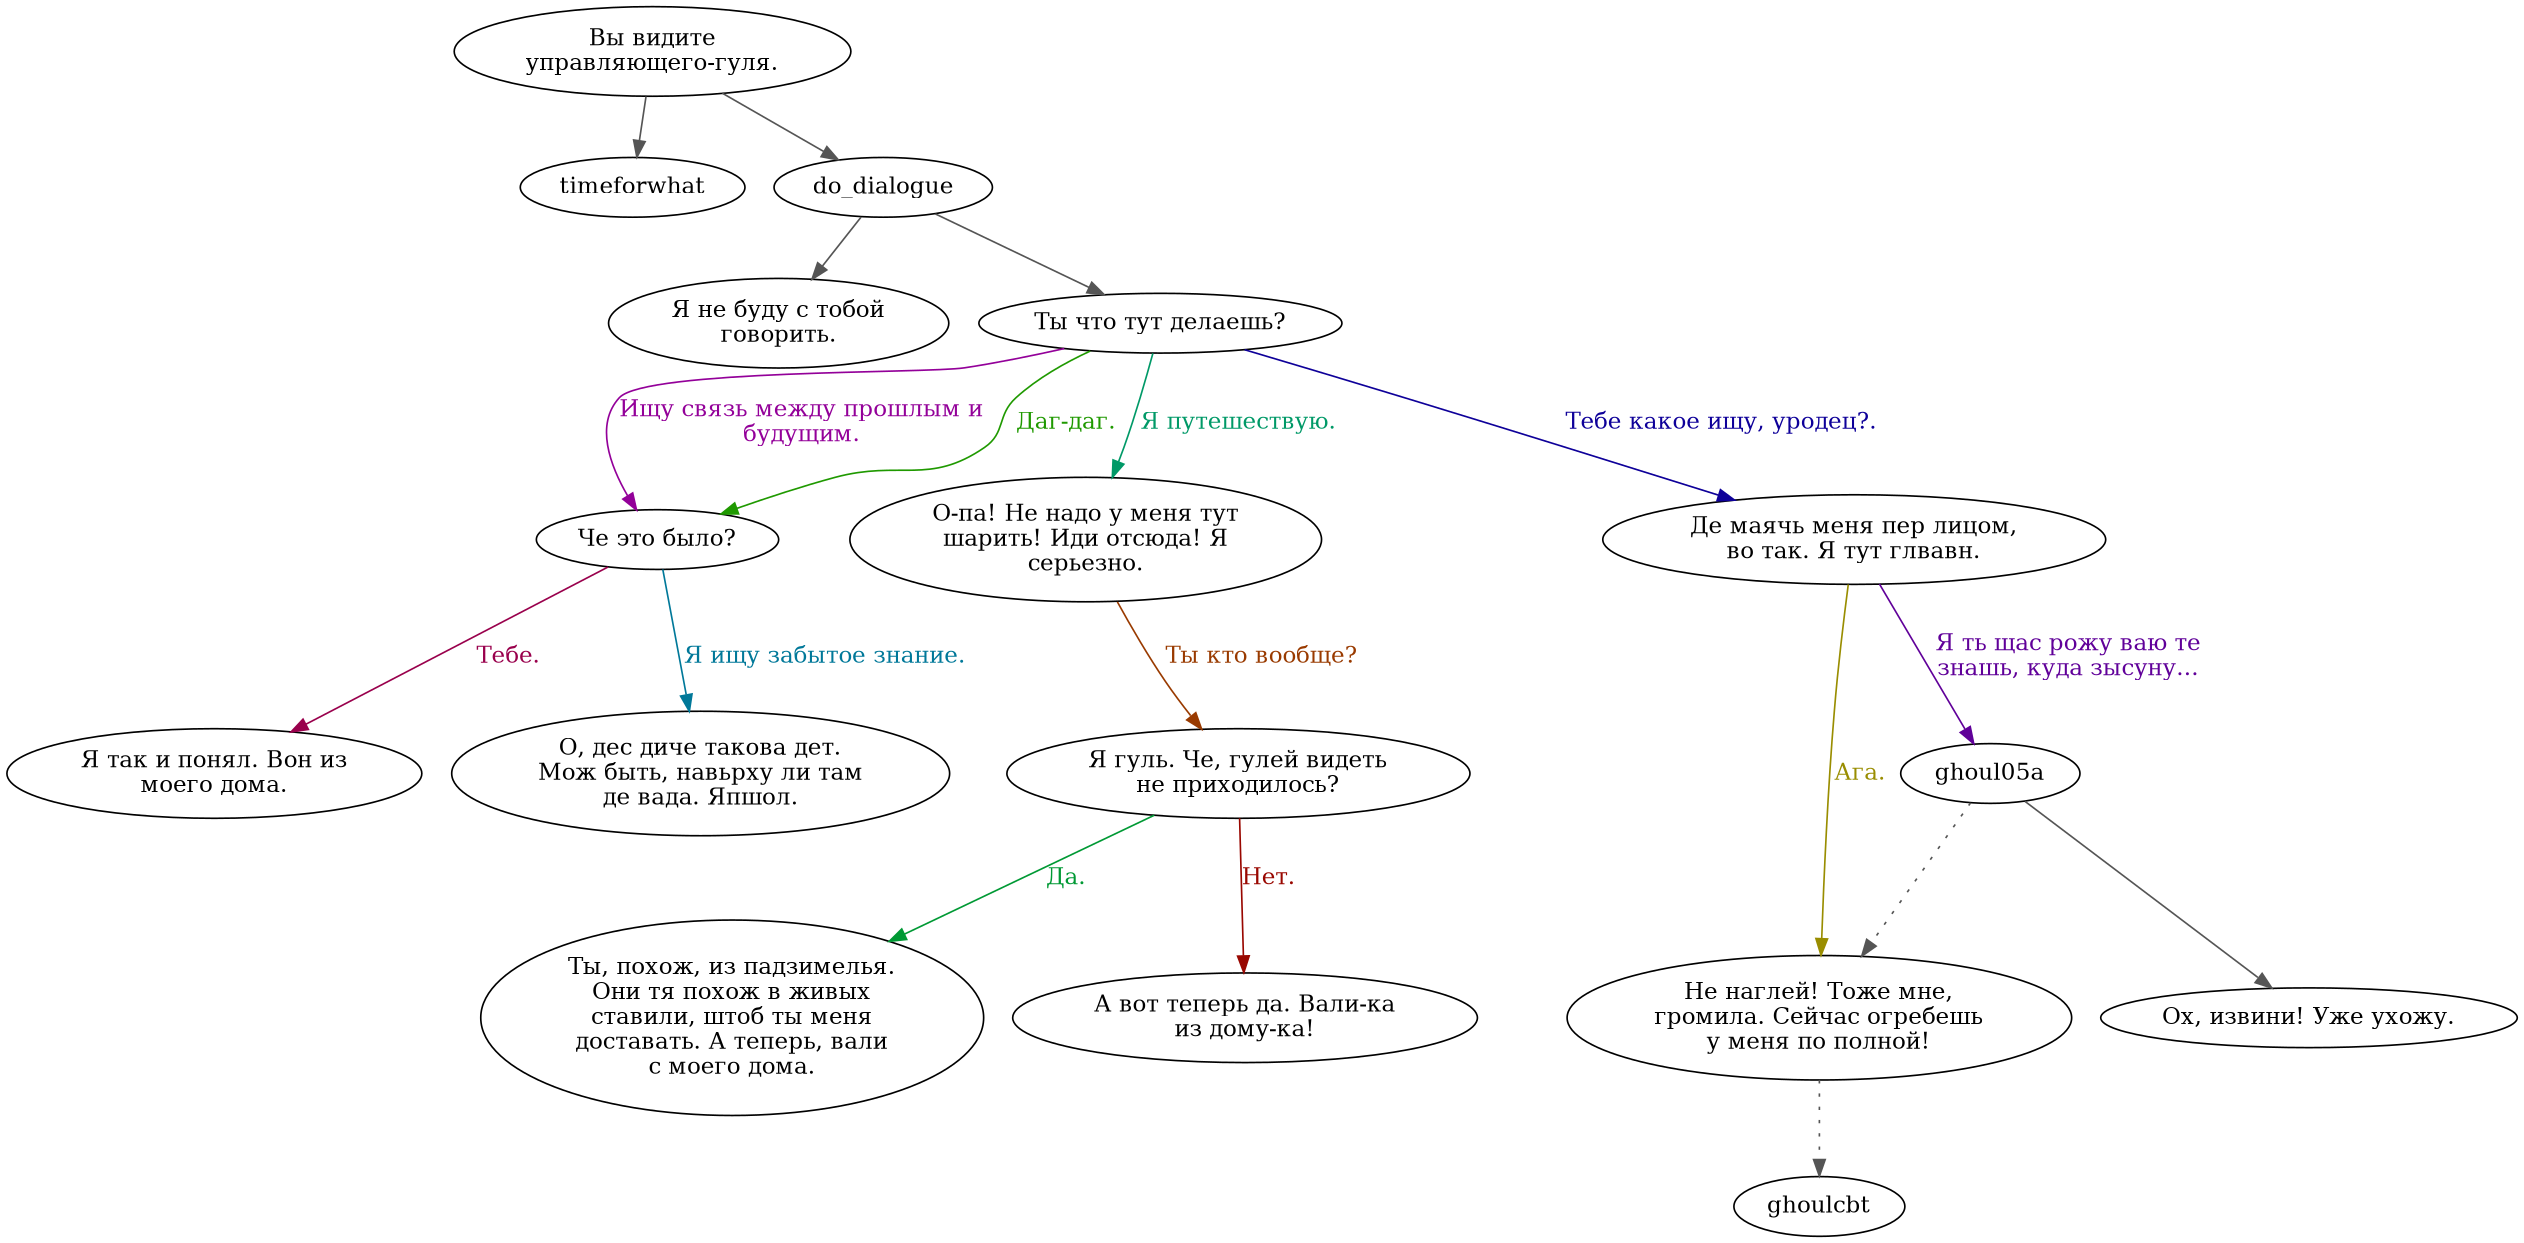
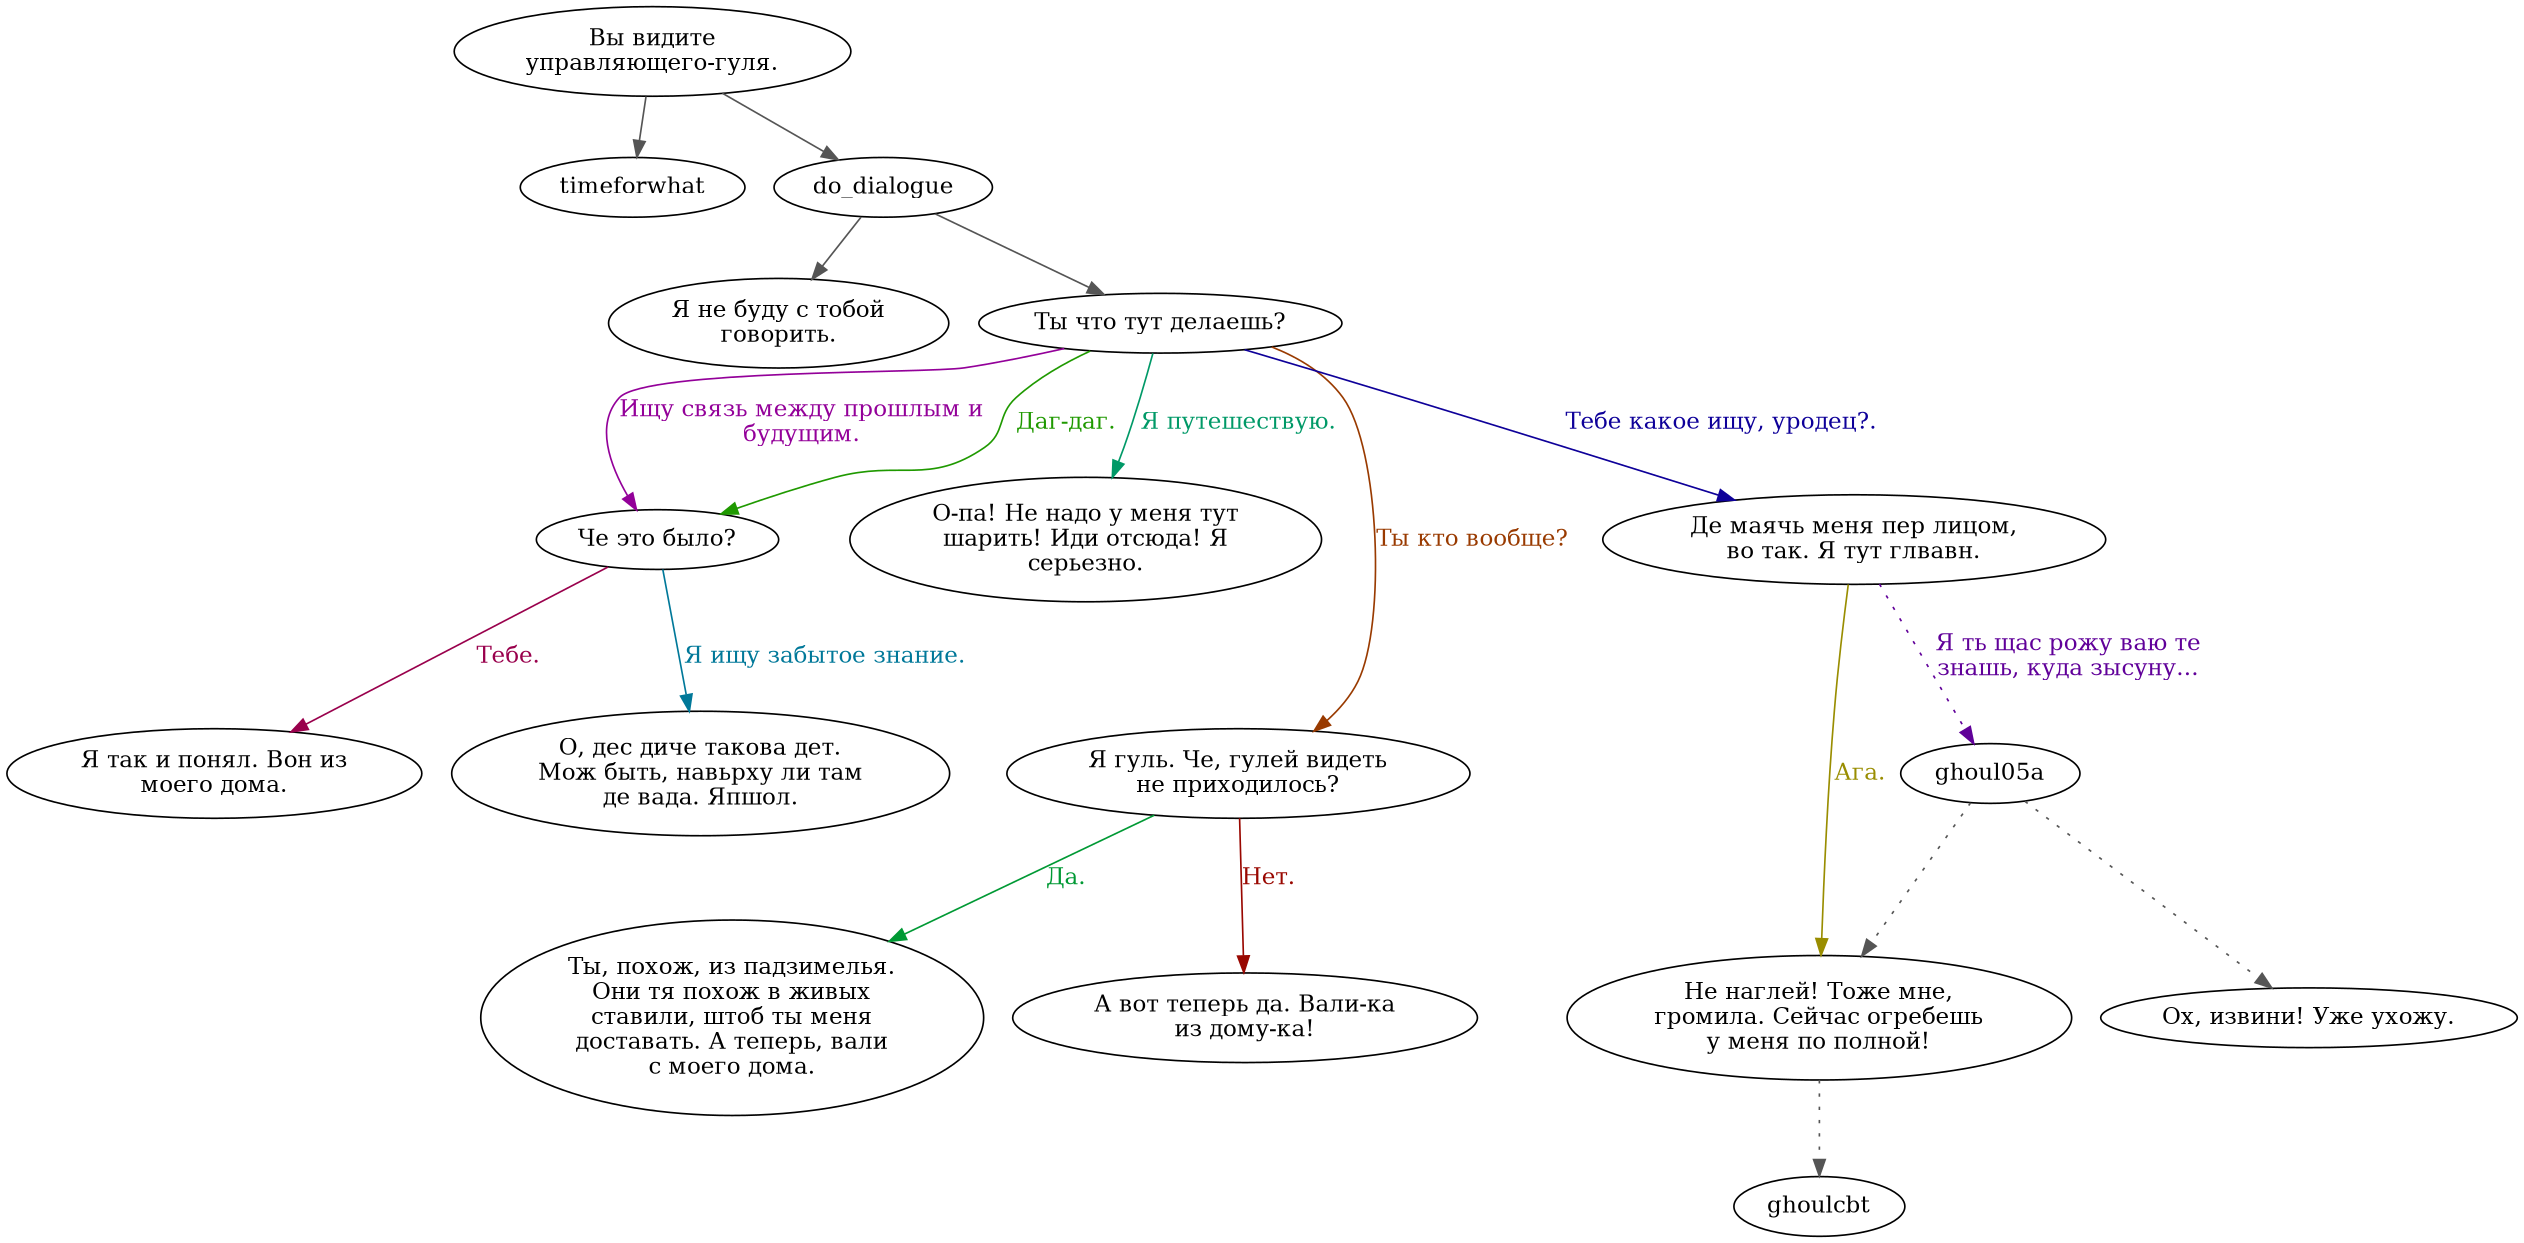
(1922, 657) -> (1922, 657)
(1152, 660) -> (1373, 519)
(2141, 889) -> (2141, 889)
